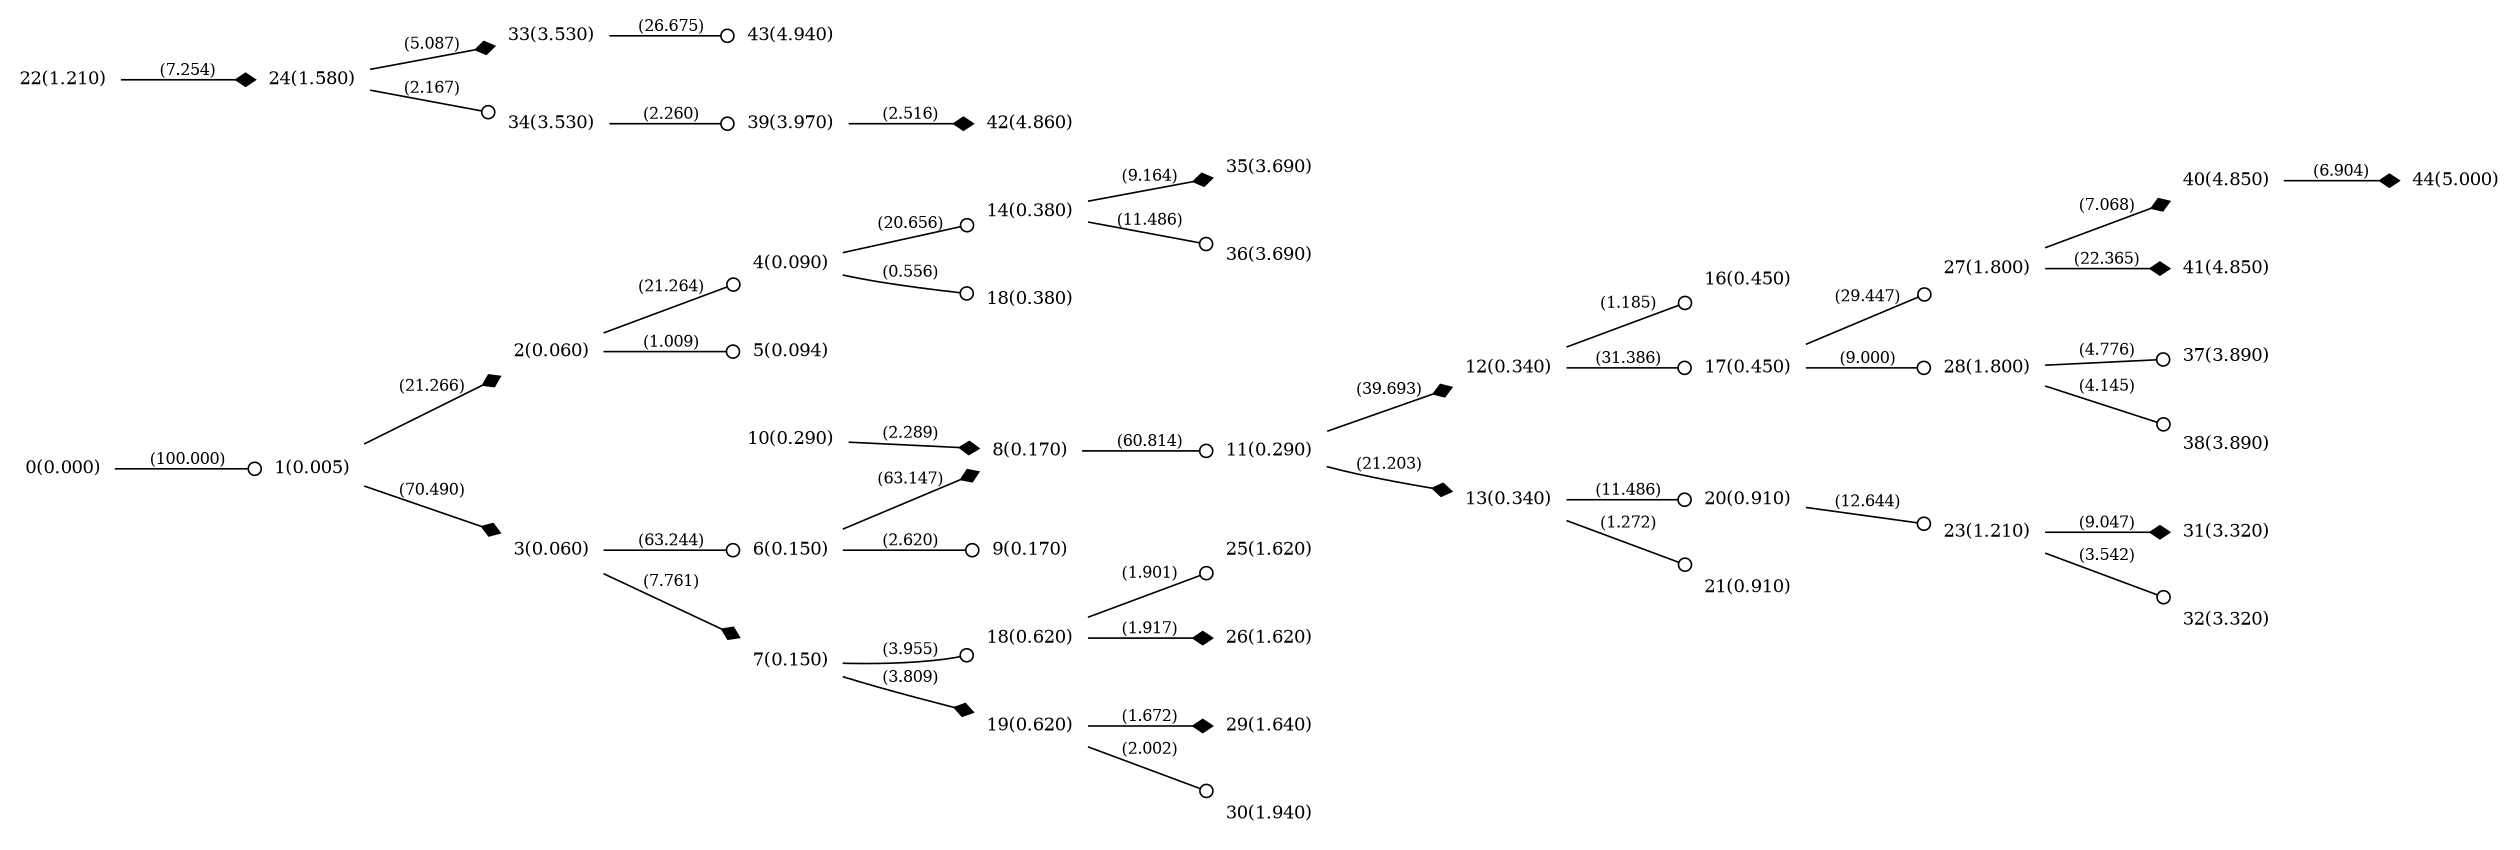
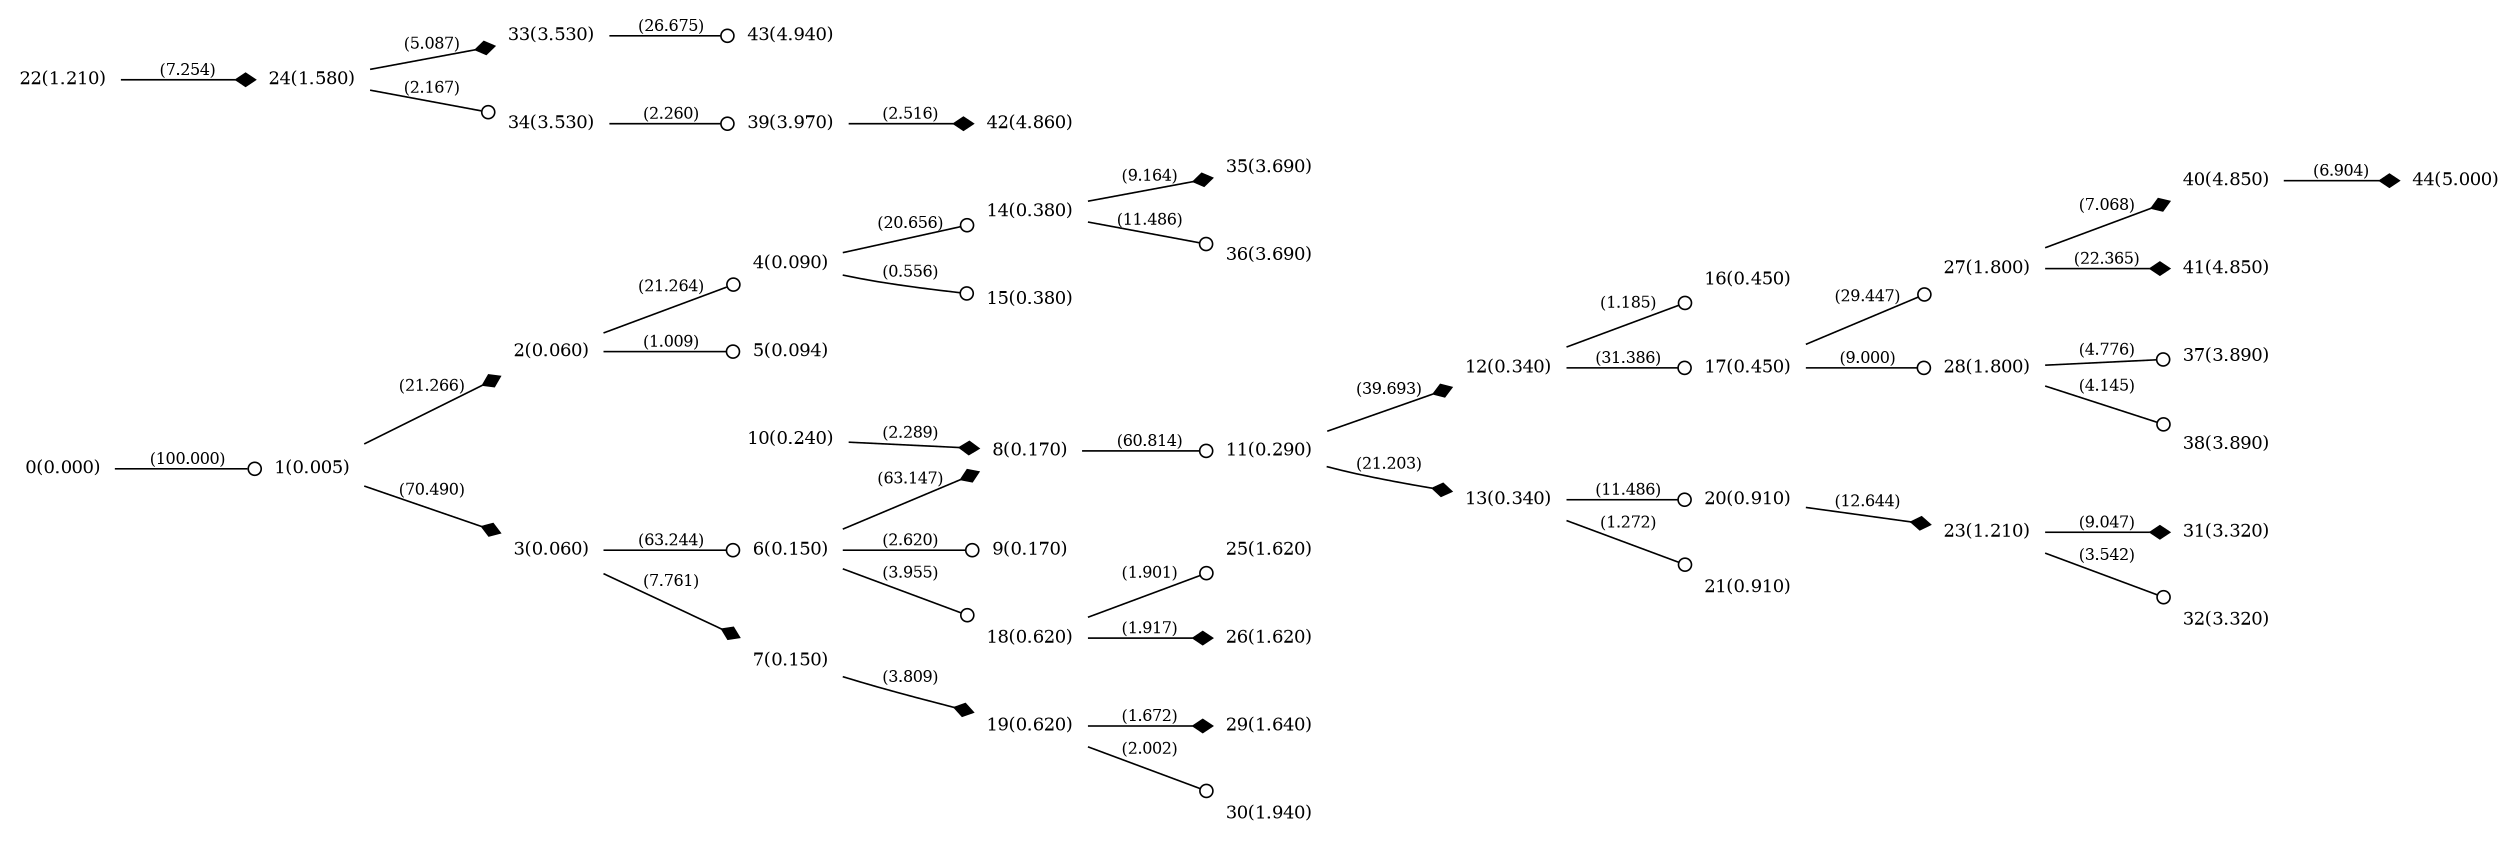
(1030, 300) -> (1030, 300)
(791, 440) -> (791, 440)
(1862, 515) -> (1862, 515)
(901, 663) -> (902, 591)
